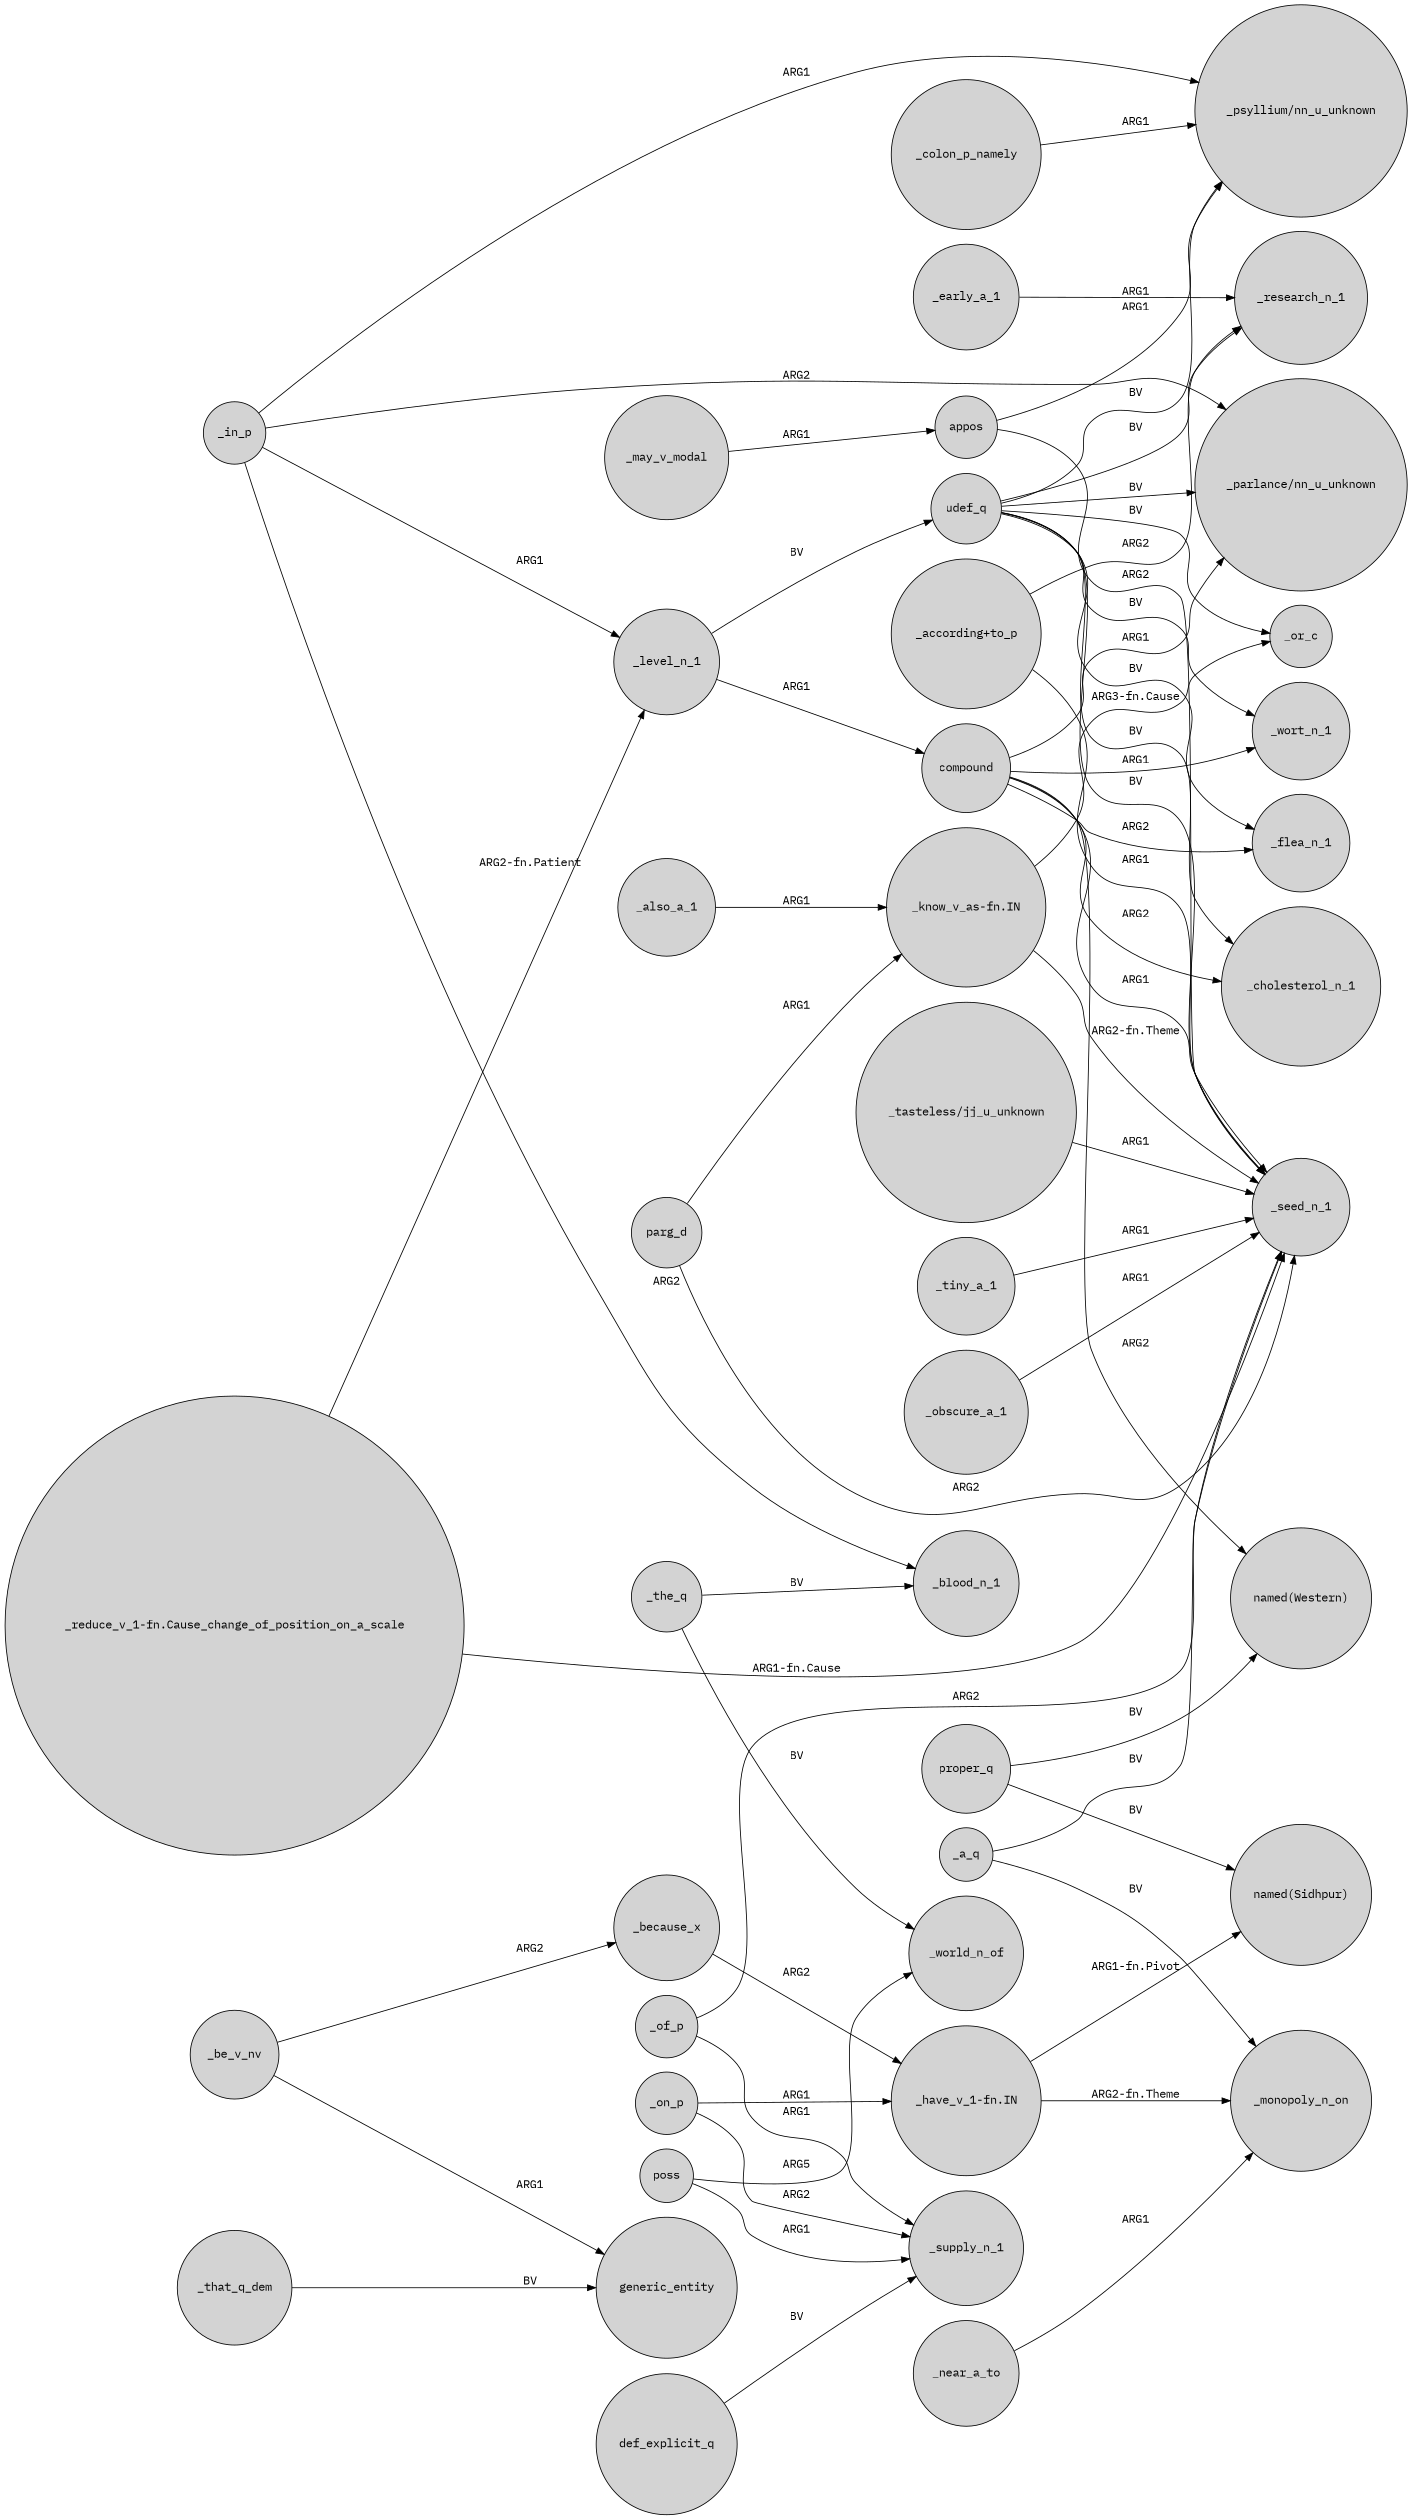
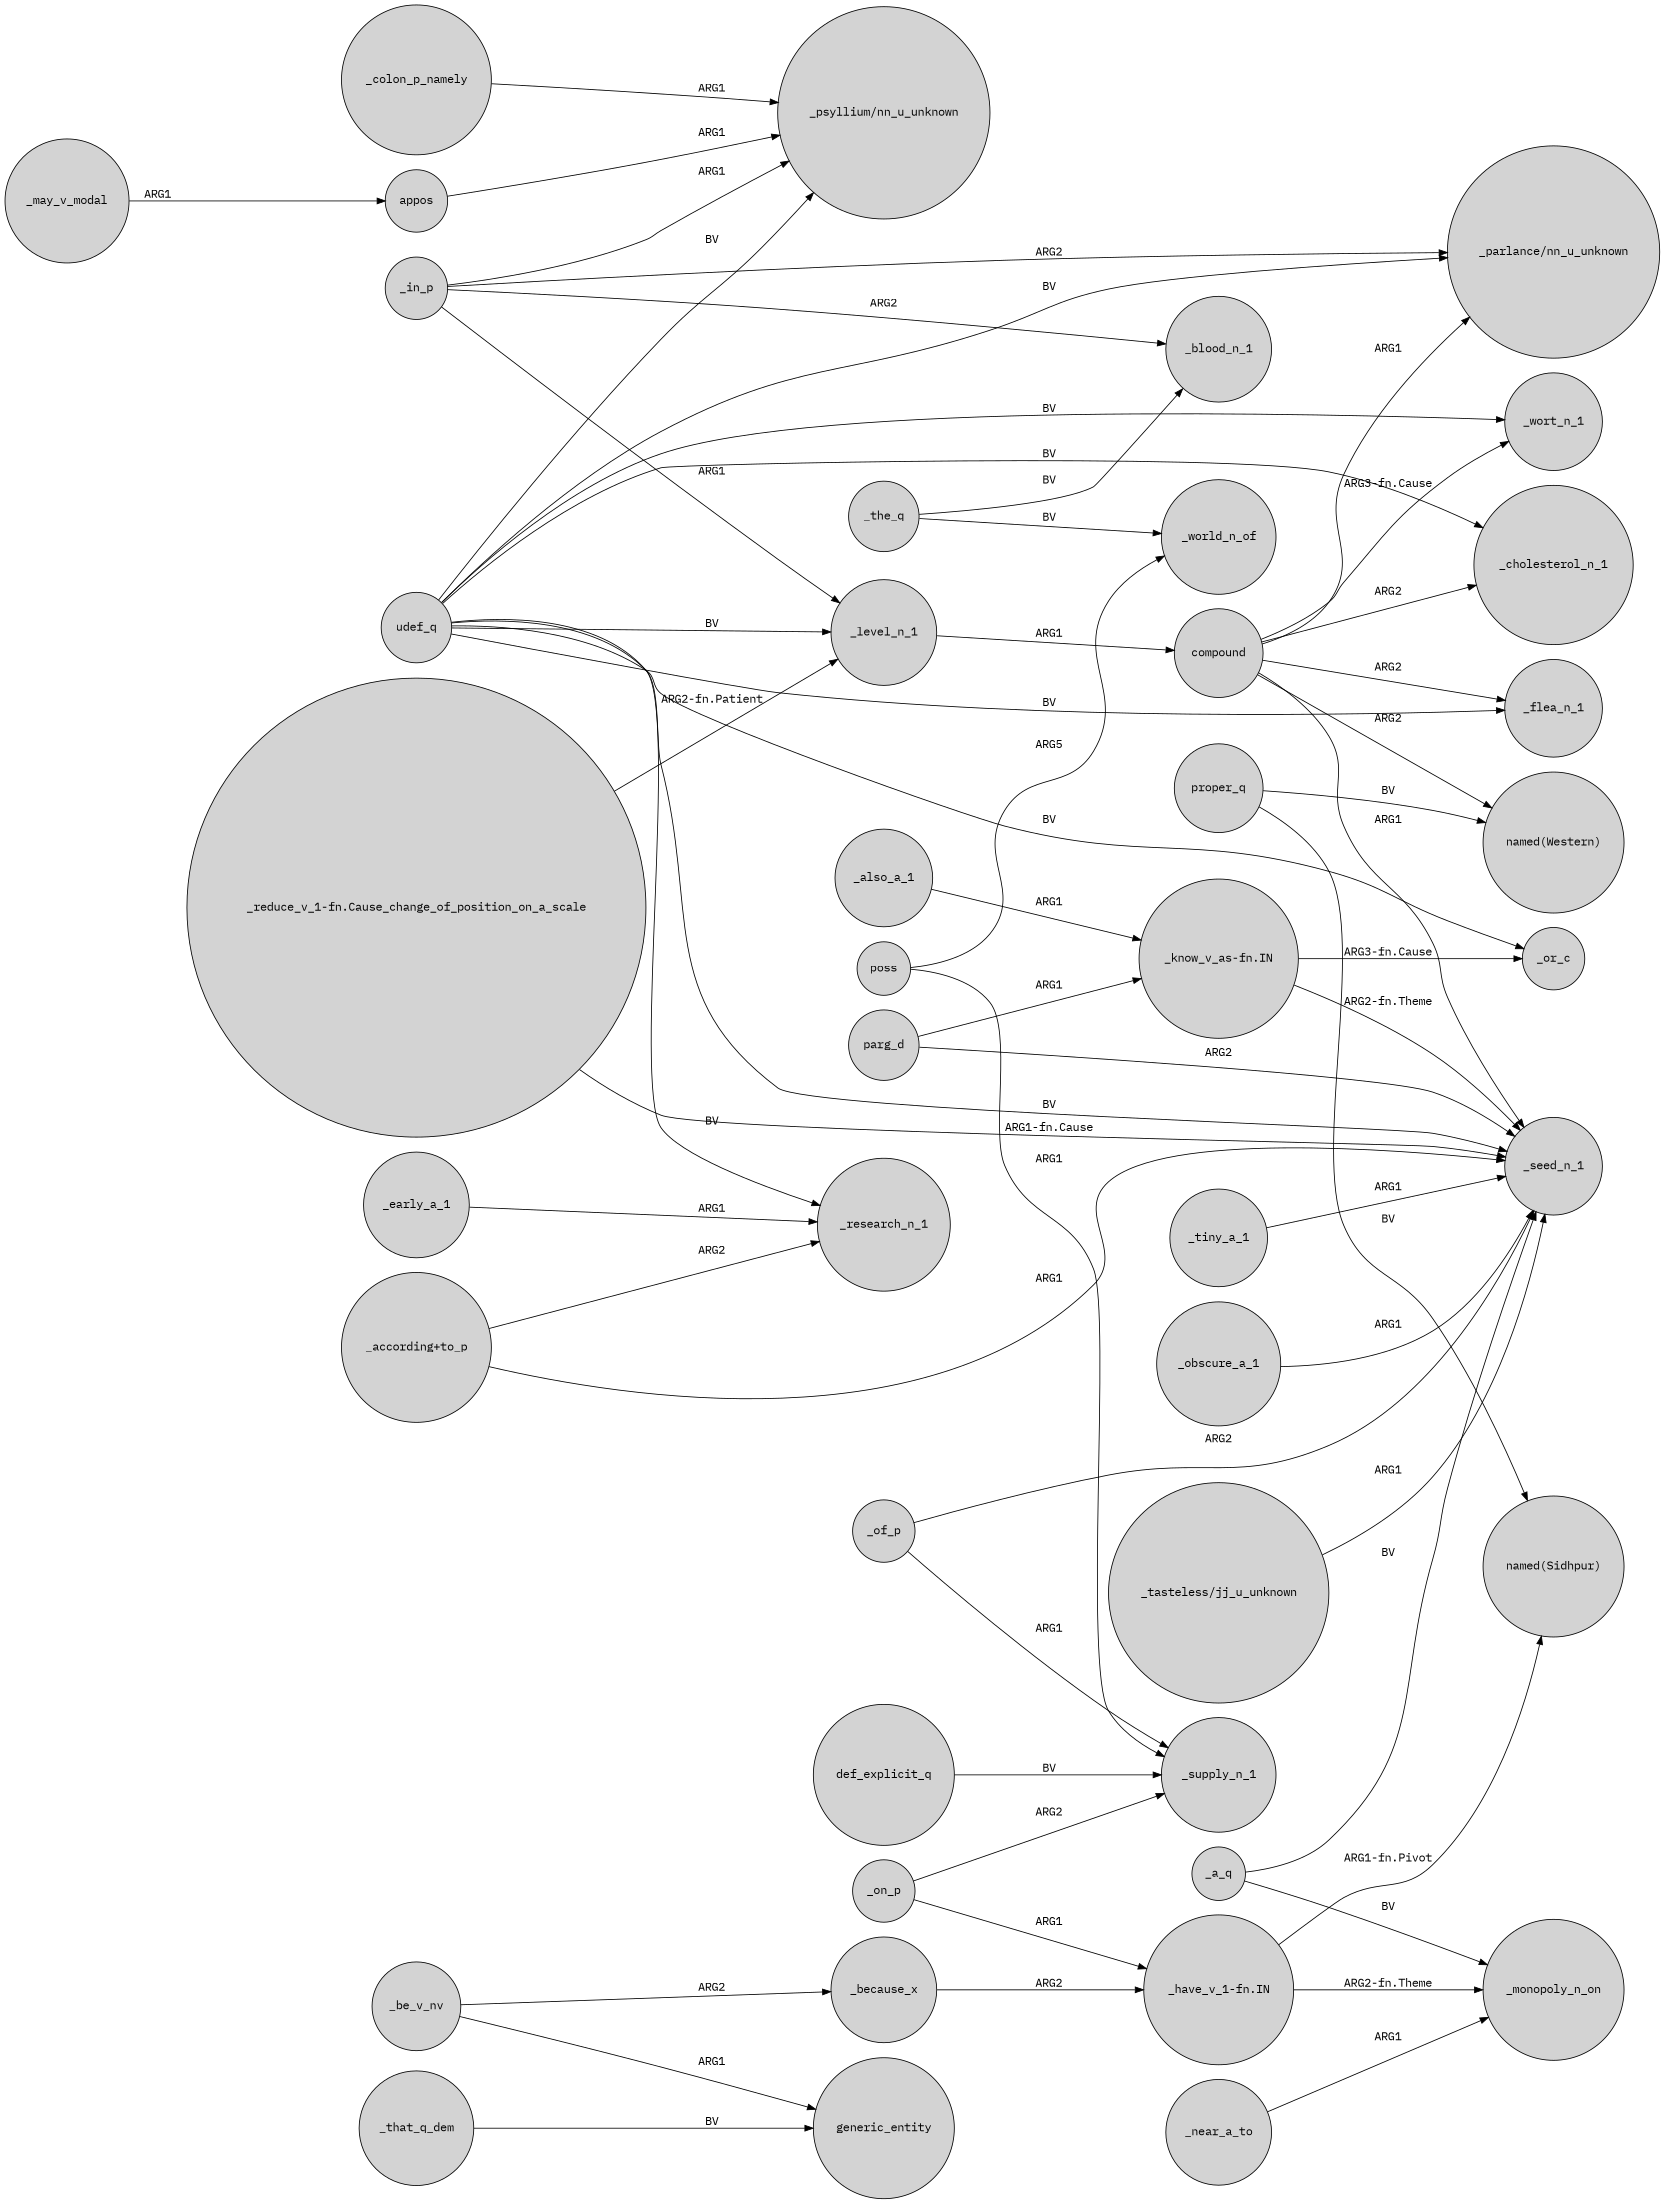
(815, 572) -> (637, 630)
(1182, 605) -> none
(1136, 760) -> (1388, 484)
